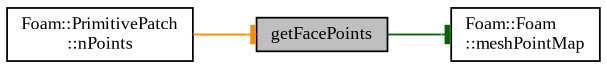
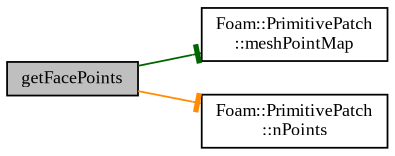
(220, 35) -> (165, 96)
(526, 35) -> (295, 35)
